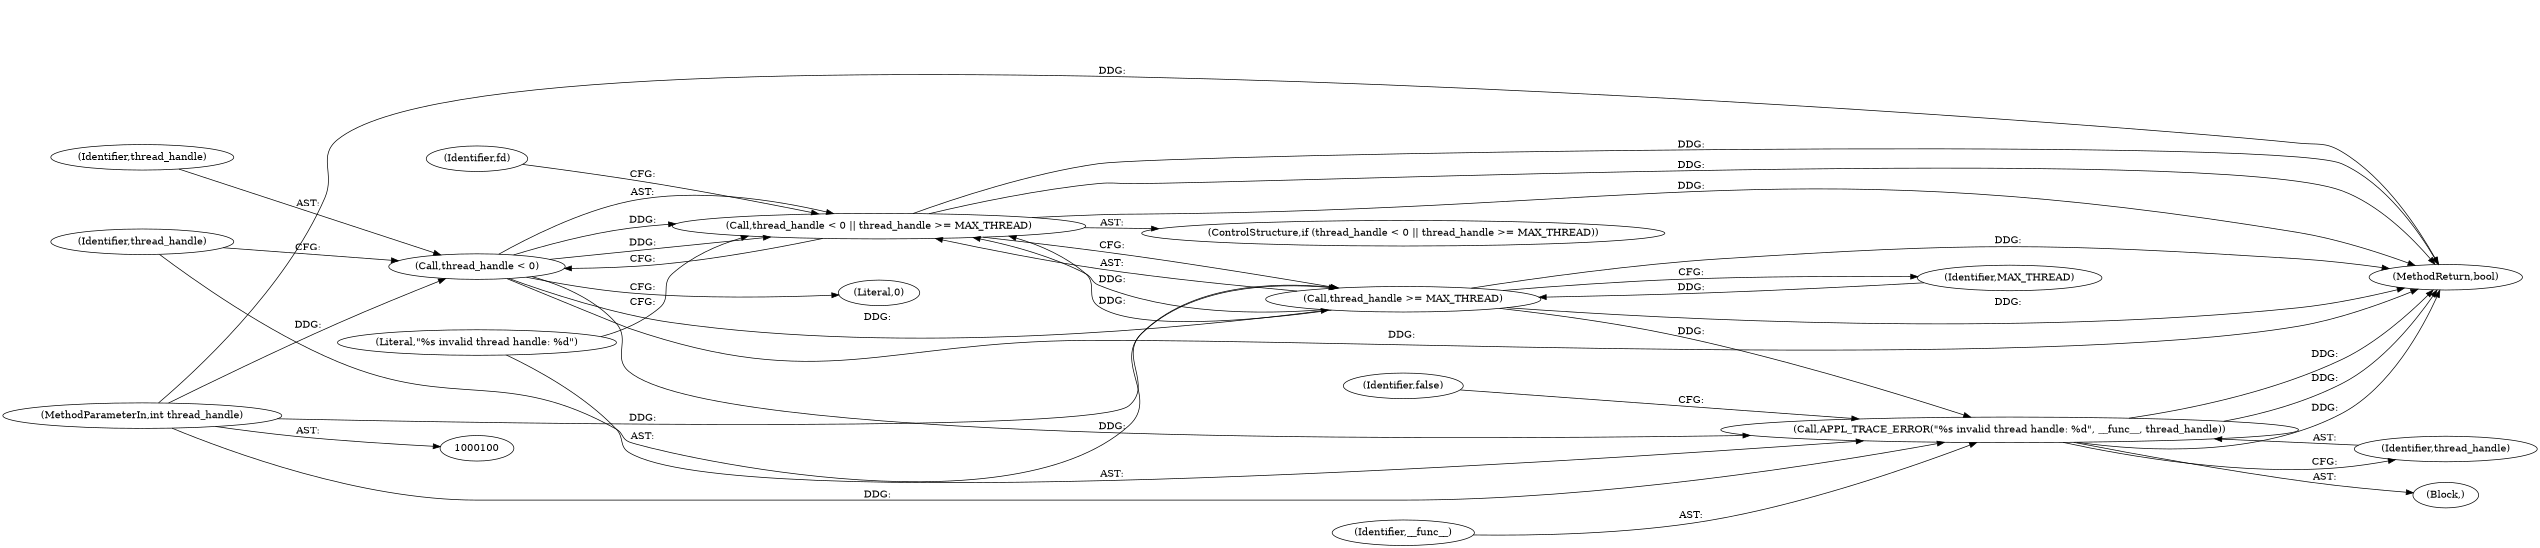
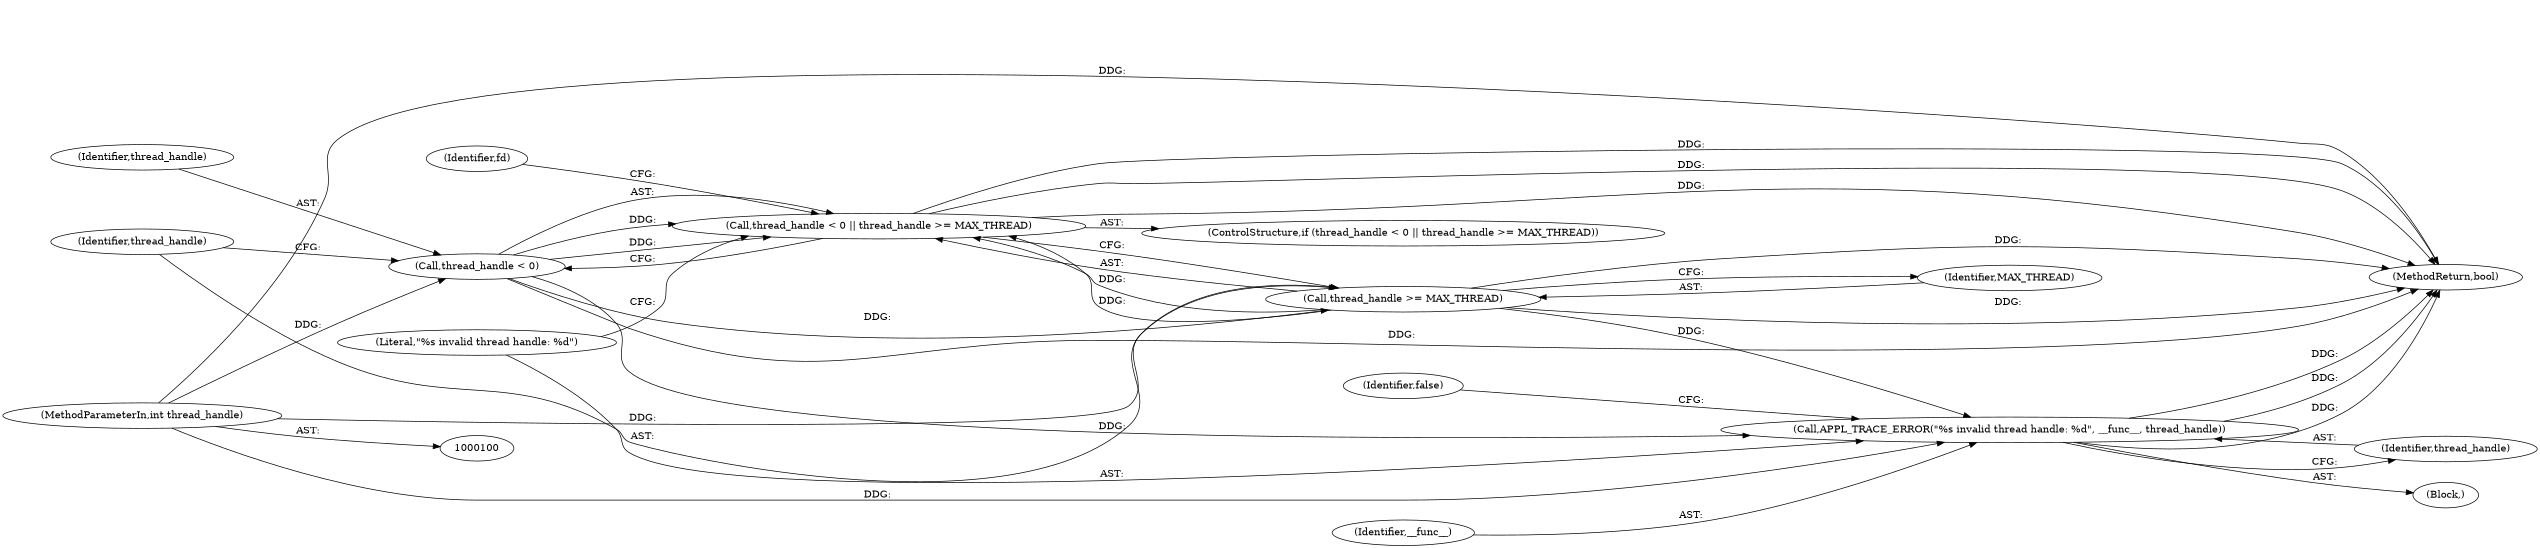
(1693, 288) -> (1693, 288)
(879, 293) -> none
